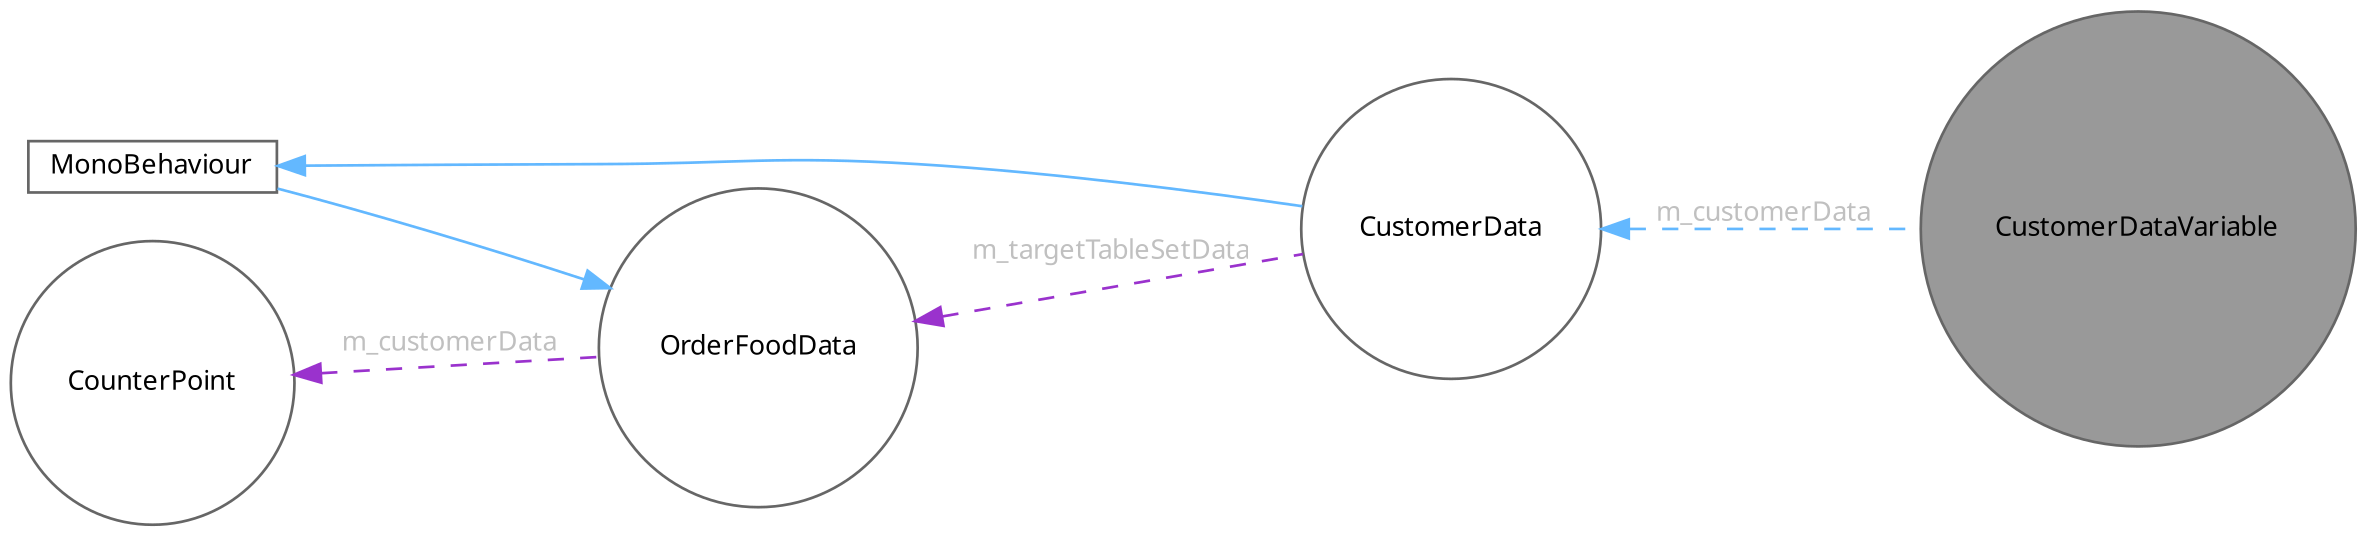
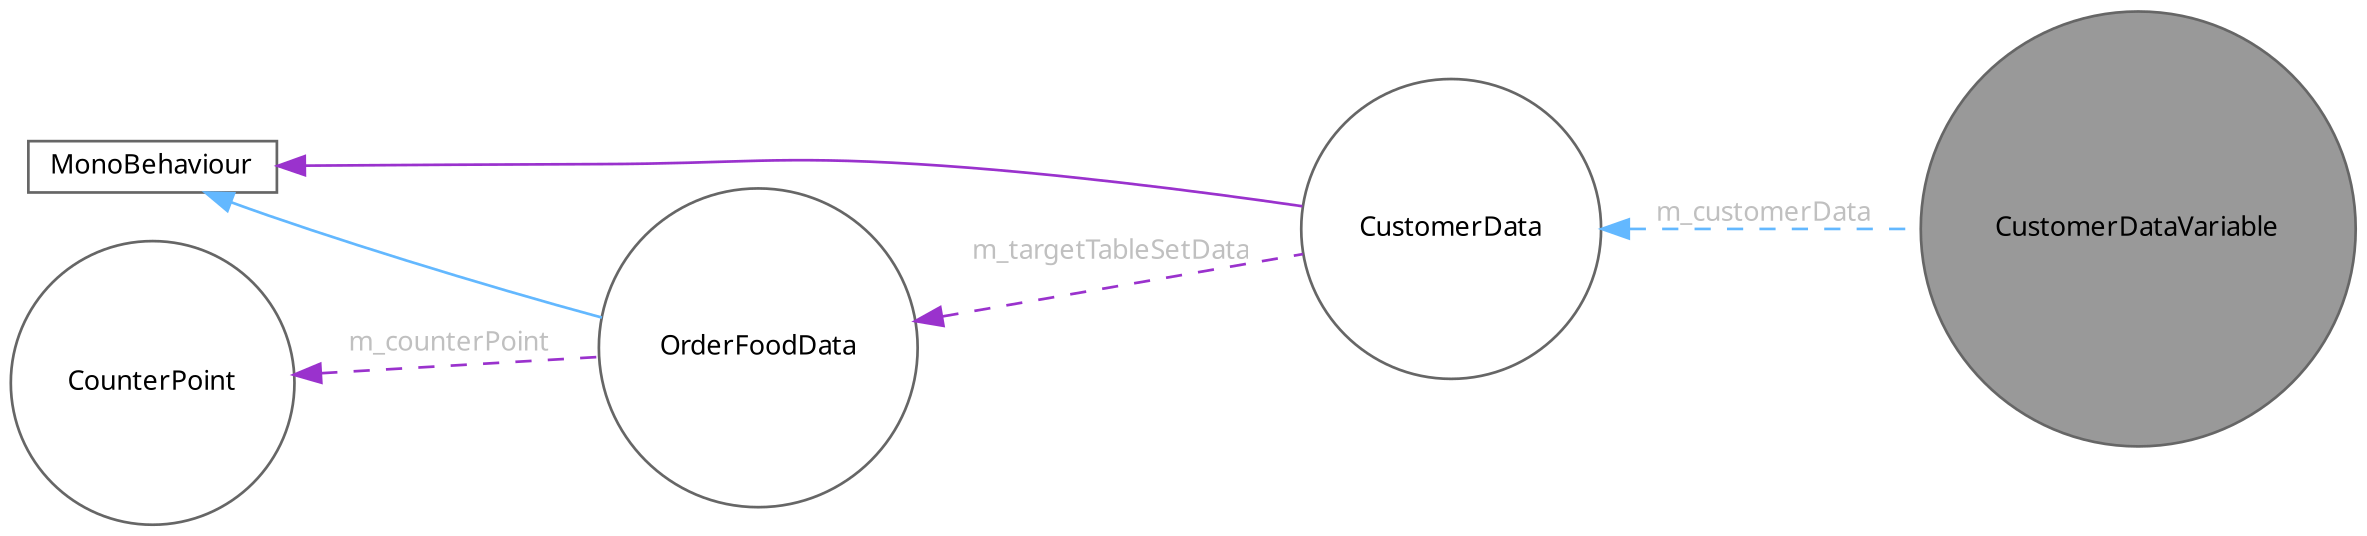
(805, 160) -> (805, 160)
(432, 232) -> (415, 263)
(447, 344) -> (447, 344)
